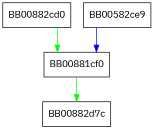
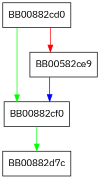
none -> (50, 36)
(77, 65) -> (37, 114)
